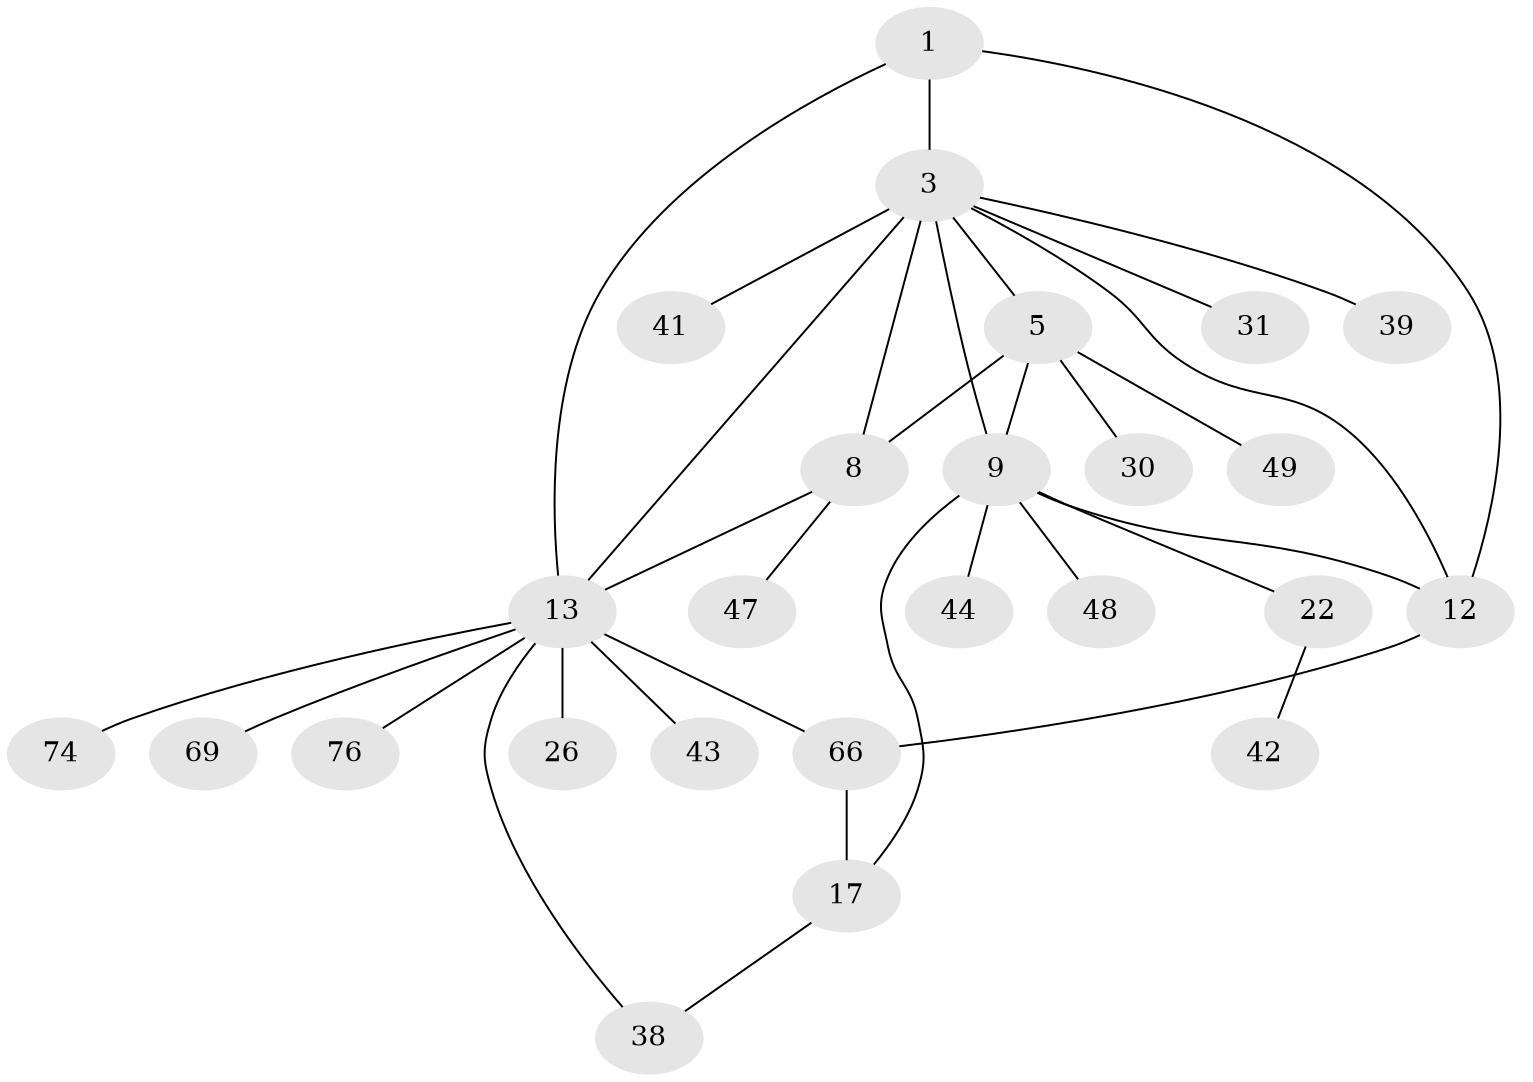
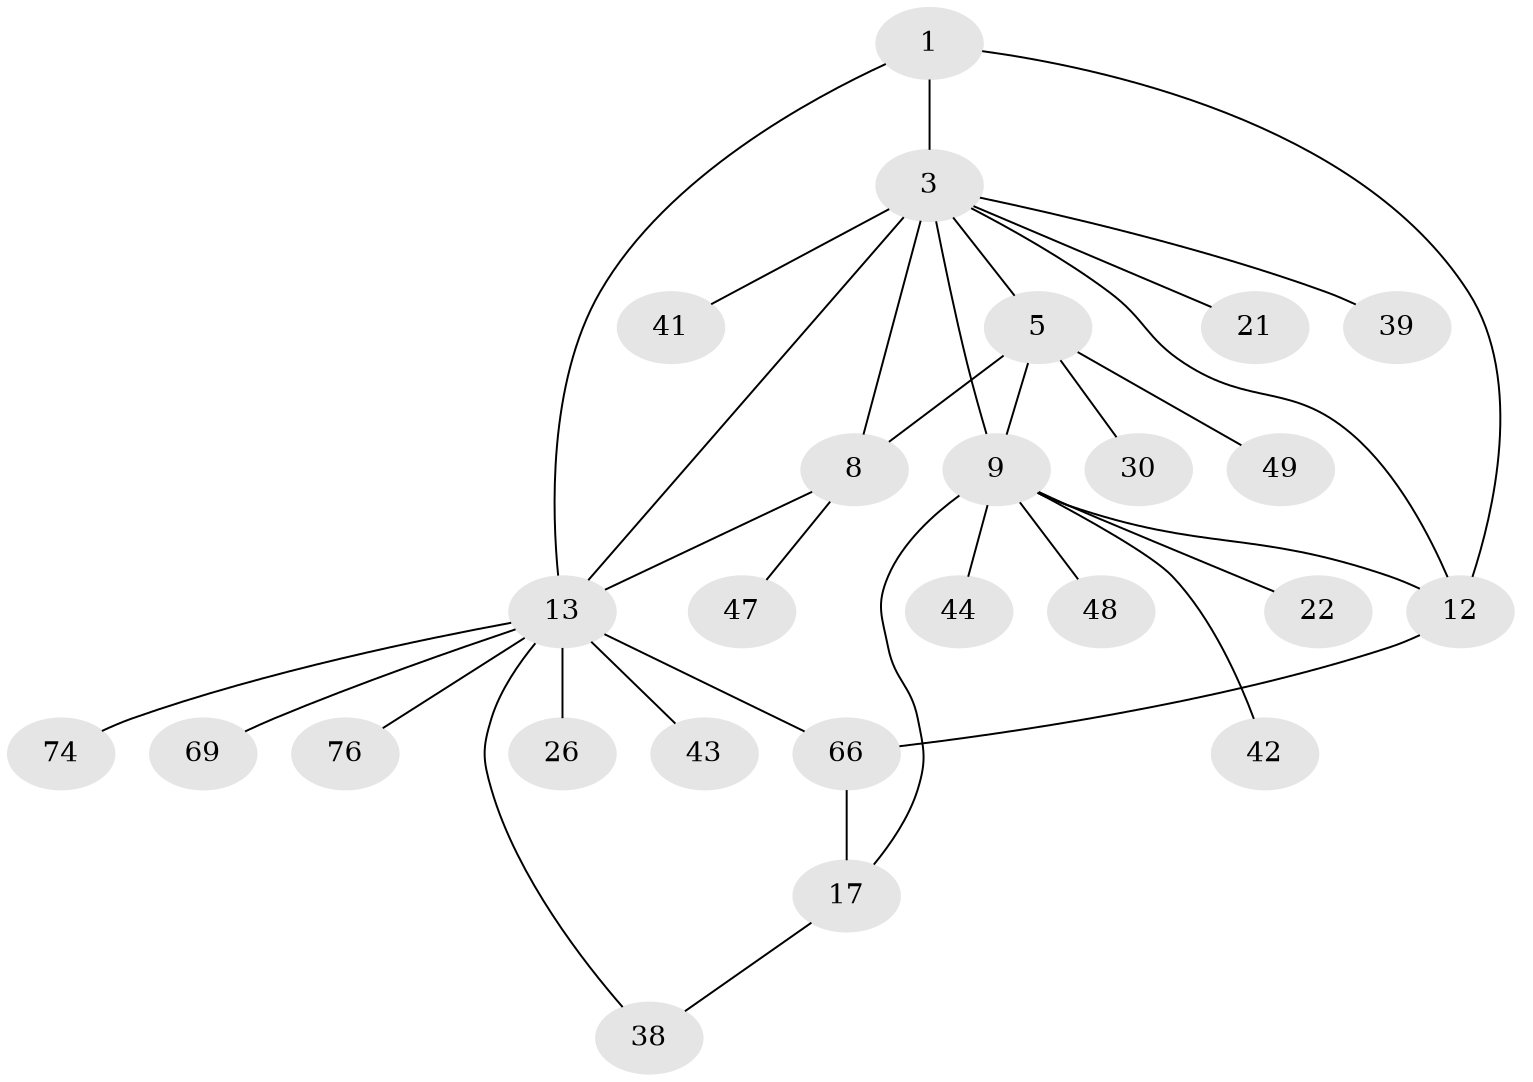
(1255, 328) -> (1255, 328)
(1289, 690) -> (1175, 579)
